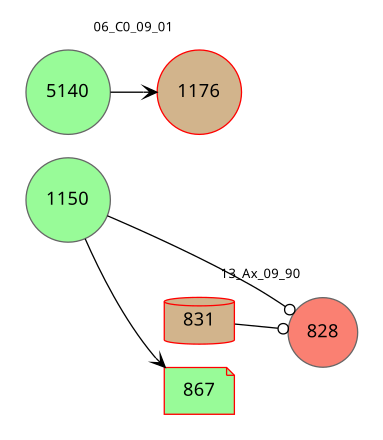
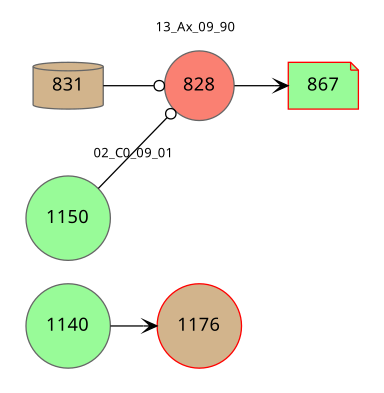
(134, 28) -> (134, 154)
(68, 92) -> (68, 326)
(116, 301) -> (255, 86)
(199, 321) -> (68, 86)
